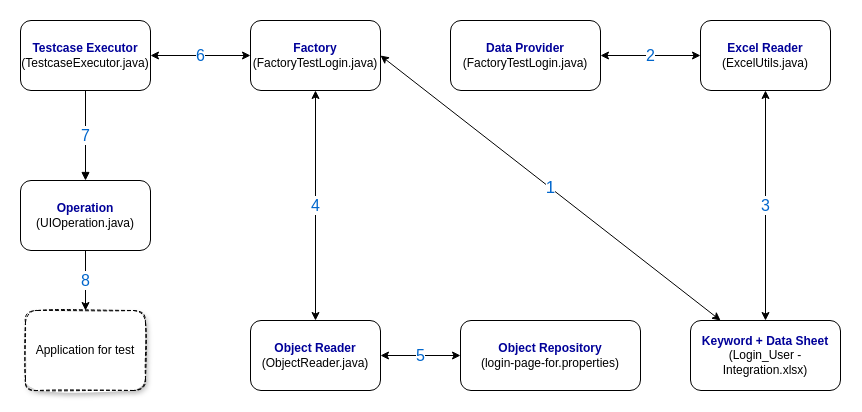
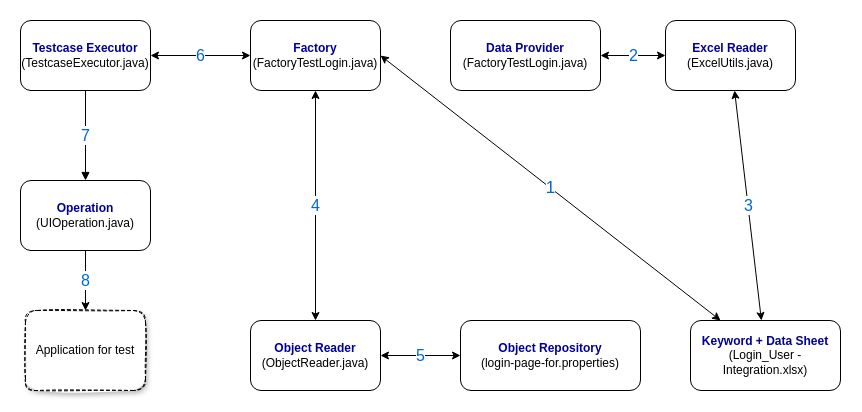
(766, 56) -> (731, 56)
